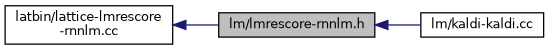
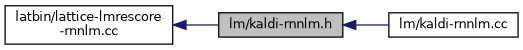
(297, 25) -> (281, 25)
(482, 25) -> (453, 25)
